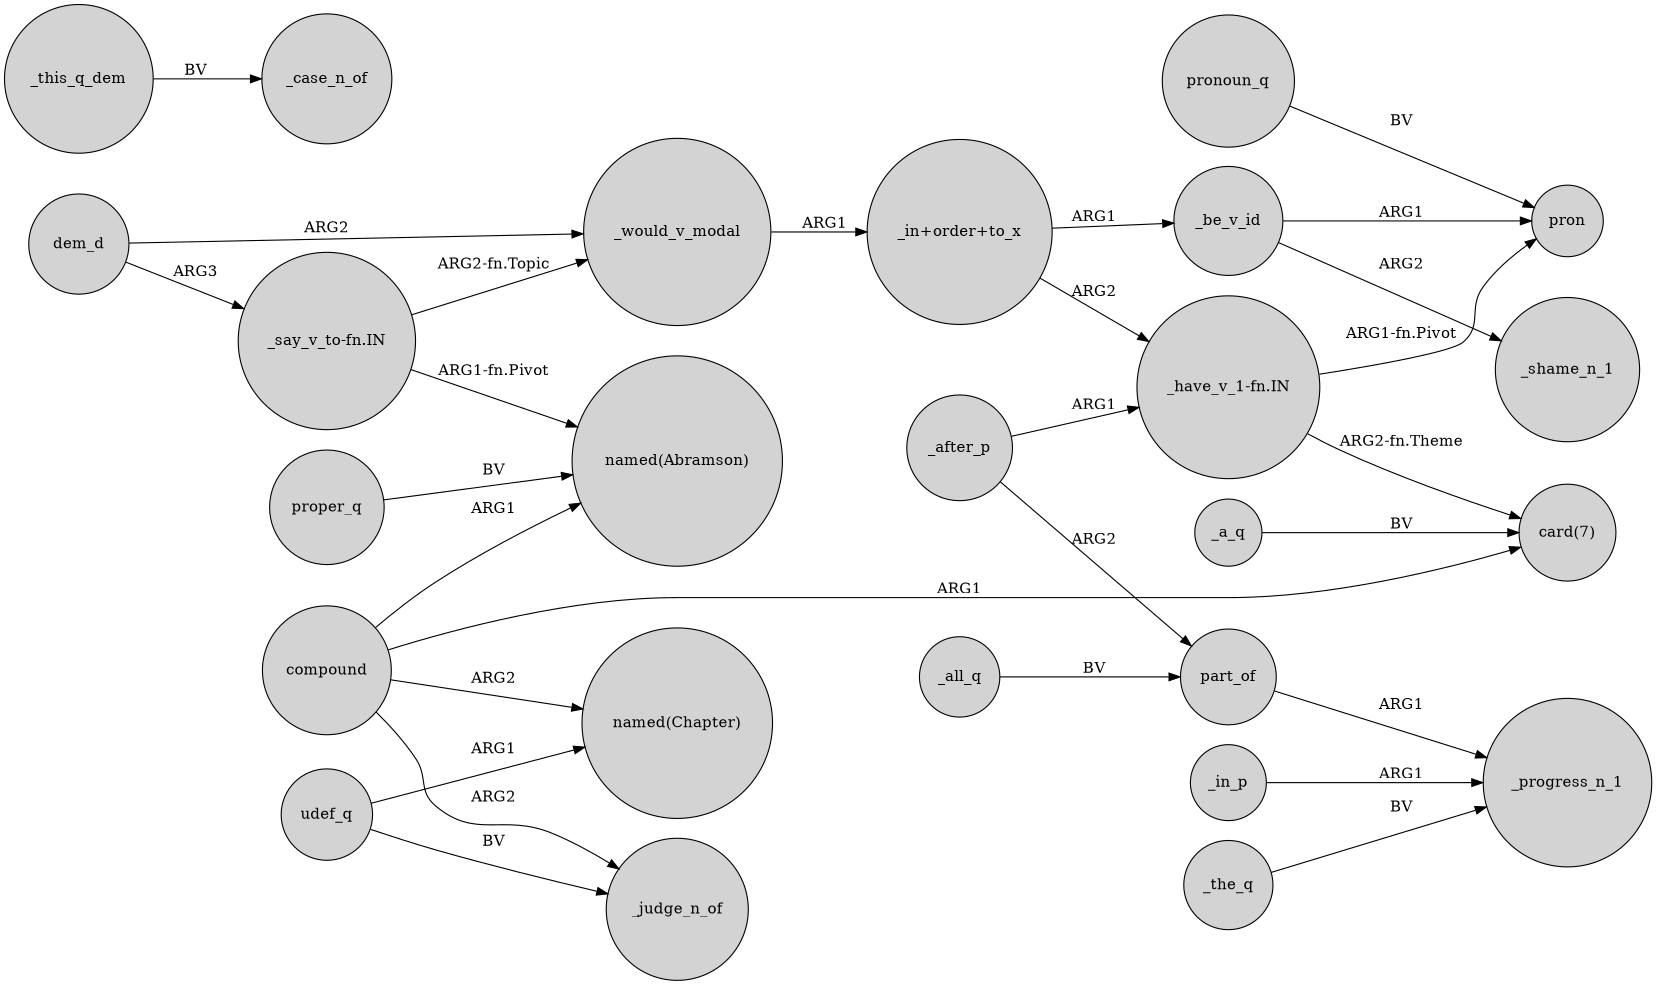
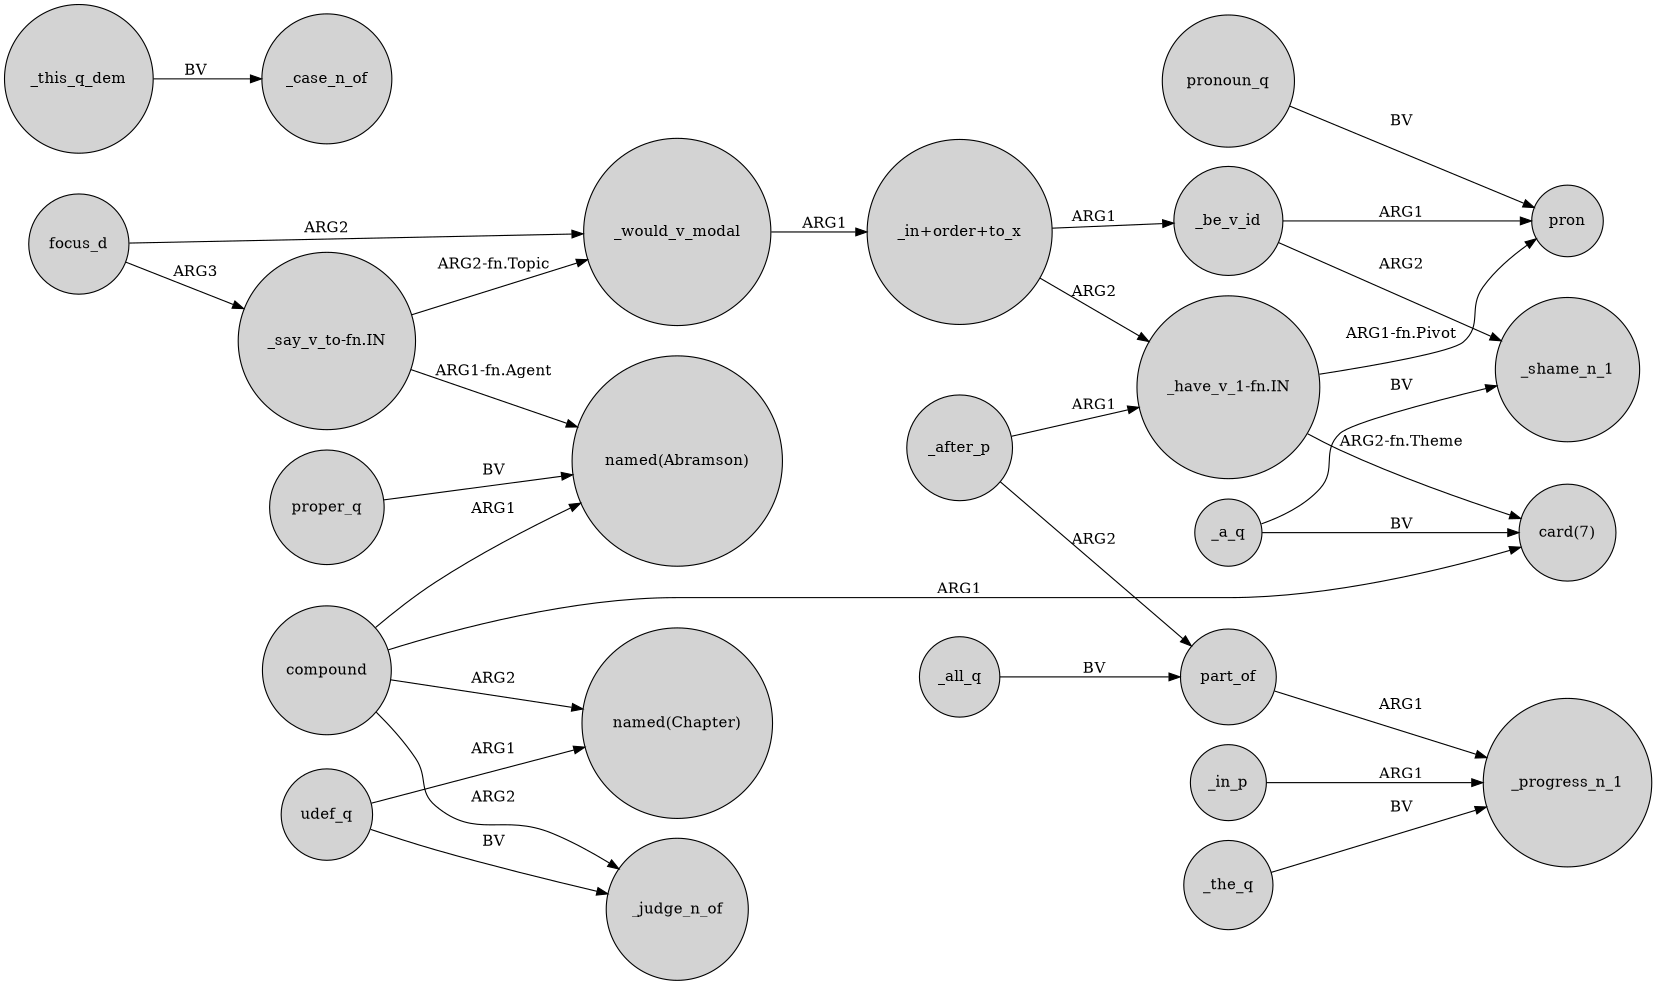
(79, 244) -> (79, 244)
(494, 371) -> (494, 371)
none -> (1350, 428)
